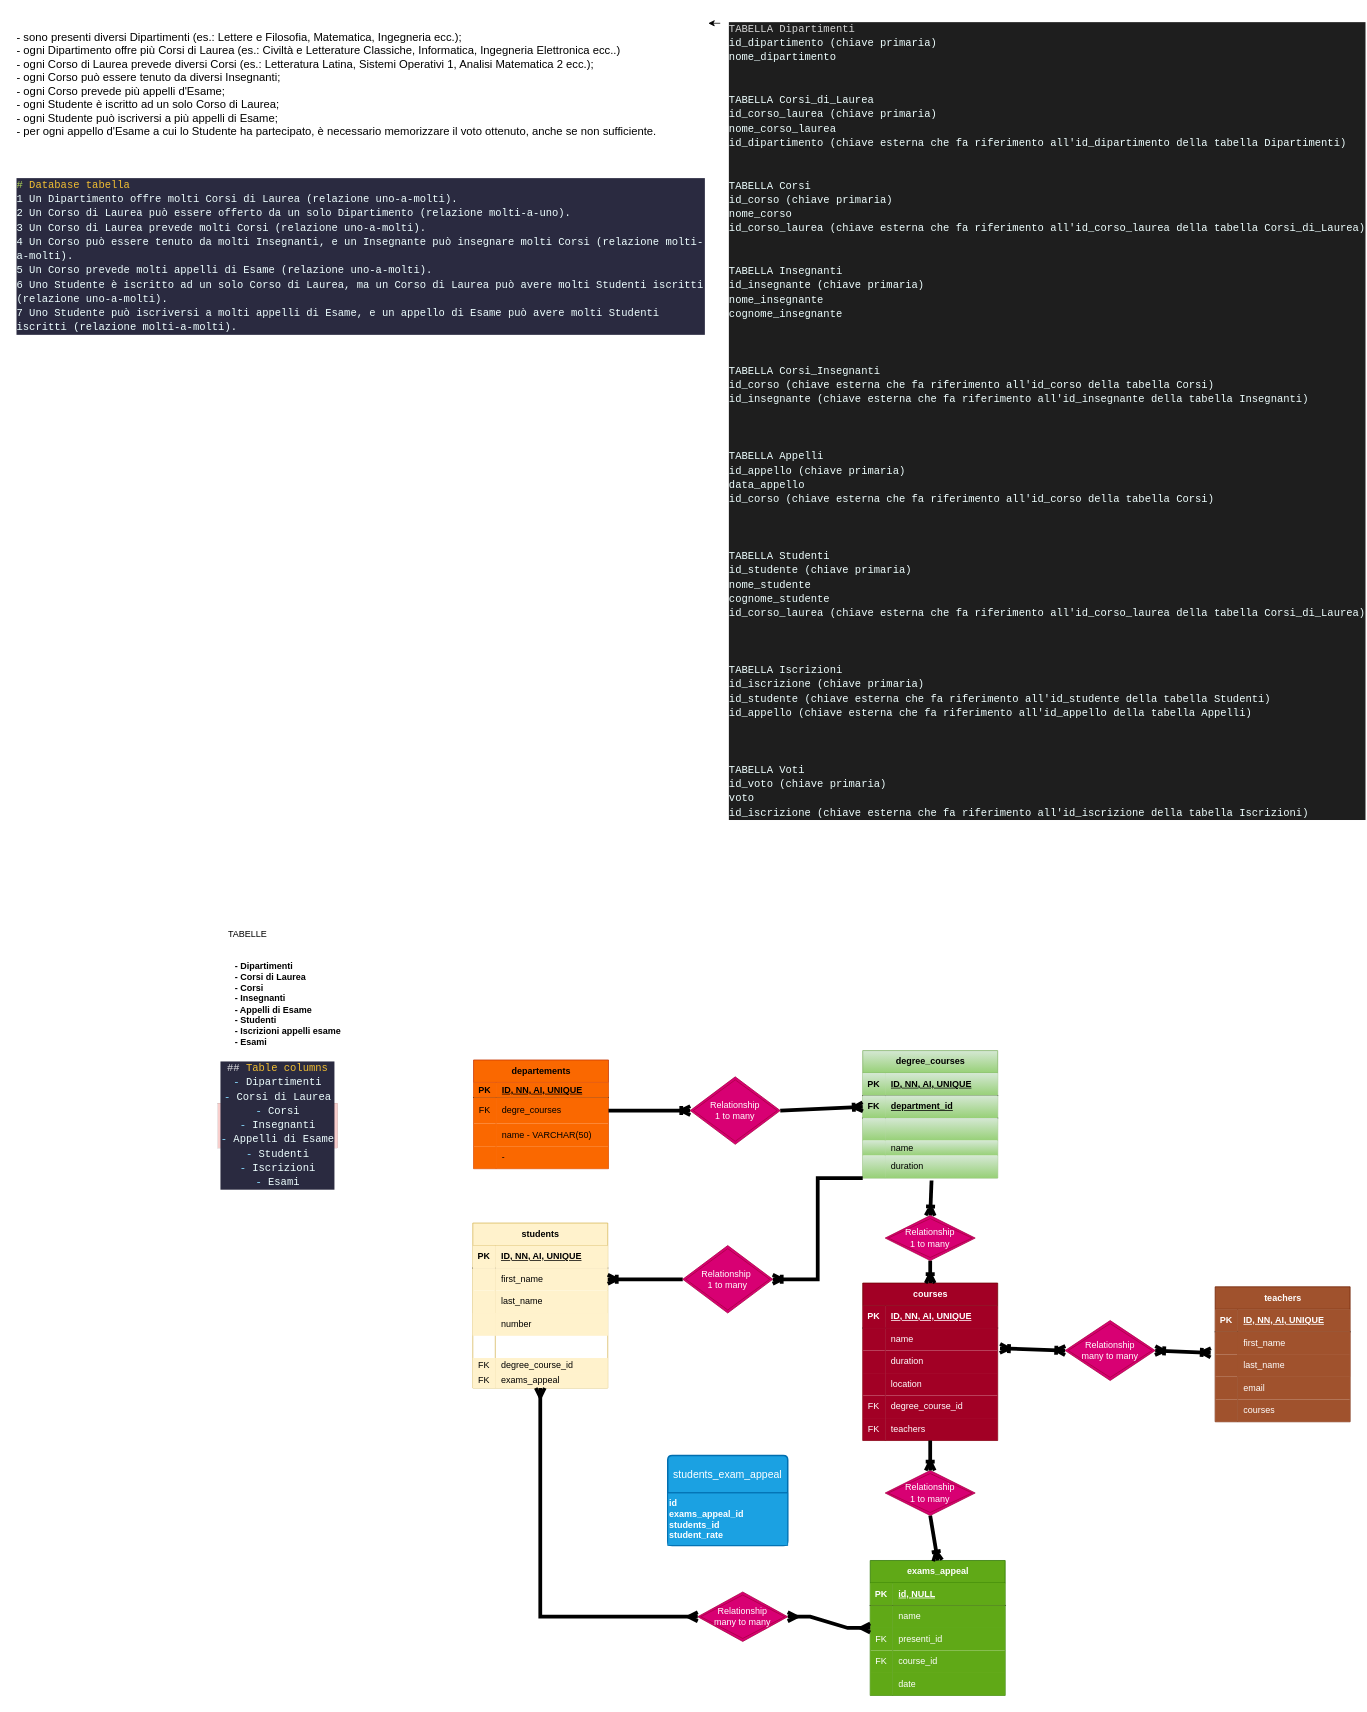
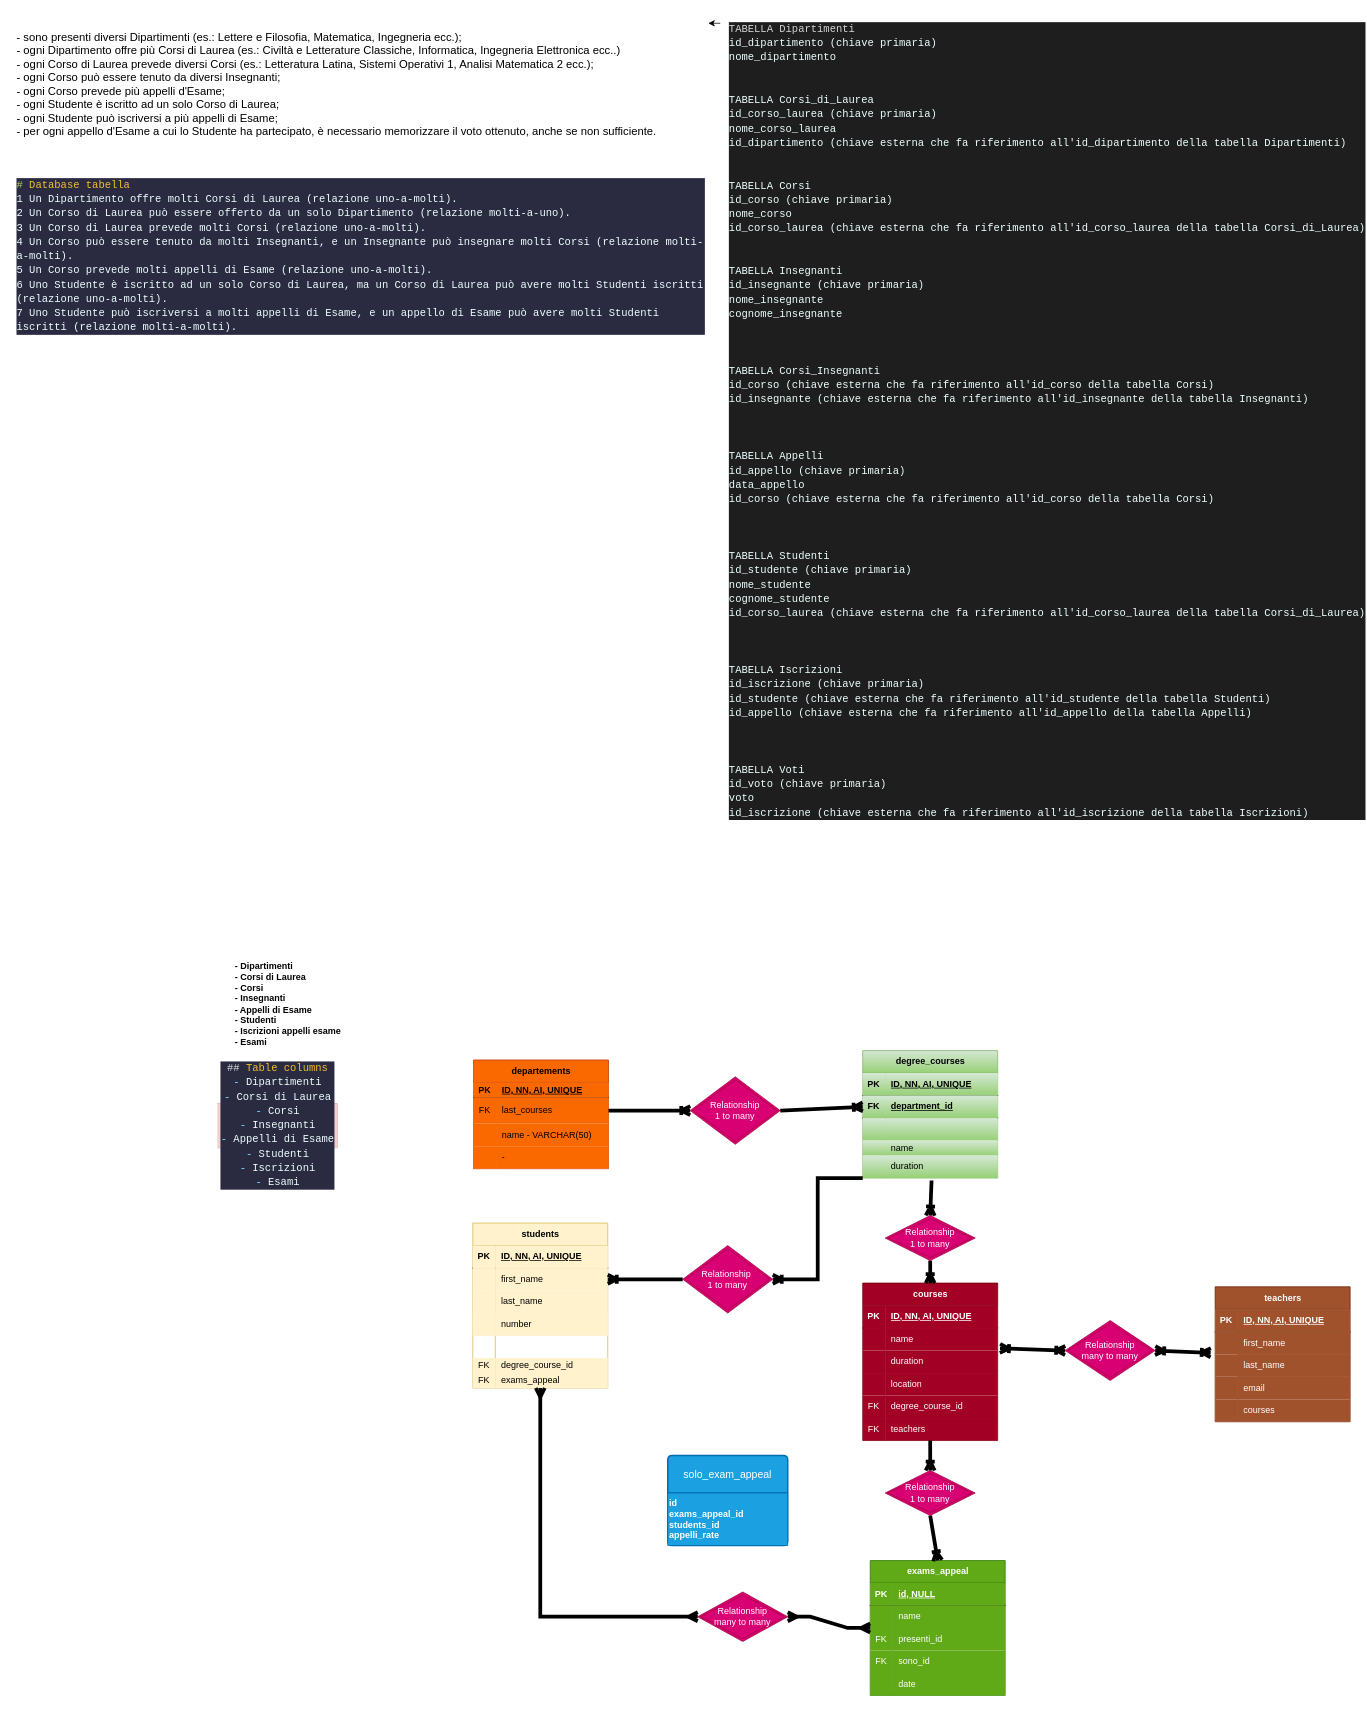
(248, 934) -> none
(535, 1110) -> (531, 1110)
(728, 1474) -> (728, 1474)
(705, 1519) -> (705, 1519)
(920, 1662) -> (915, 1662)
